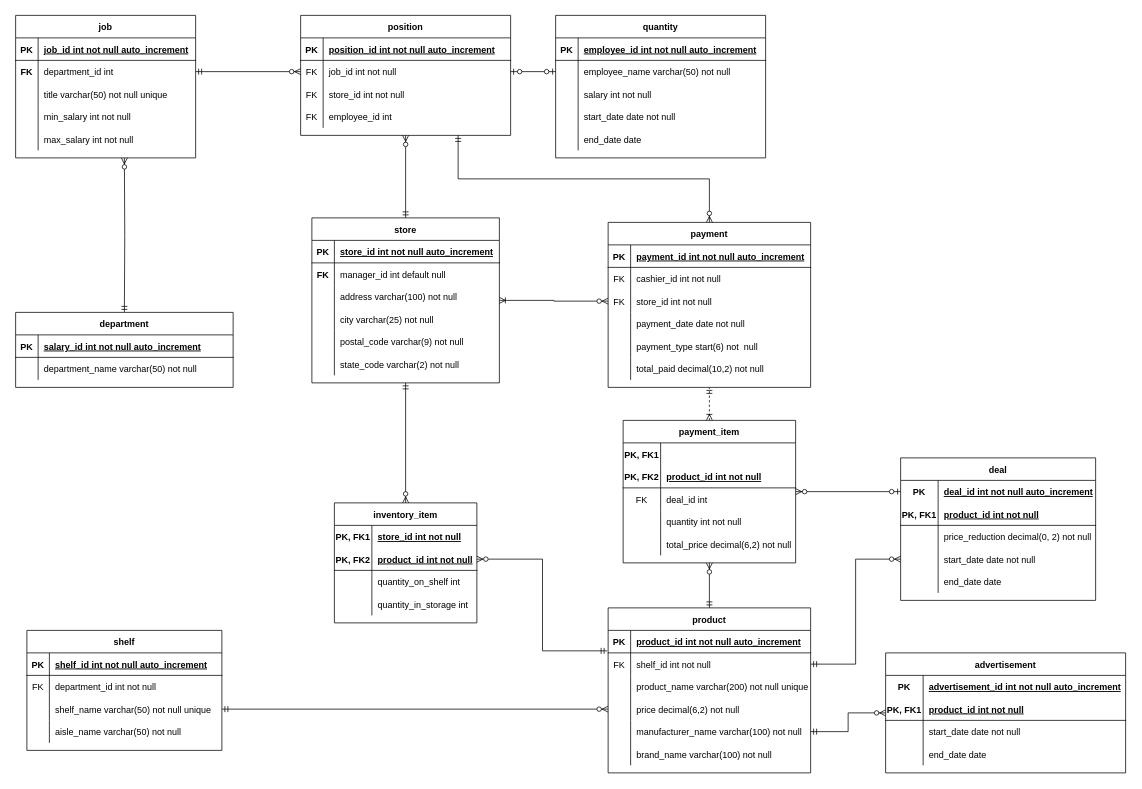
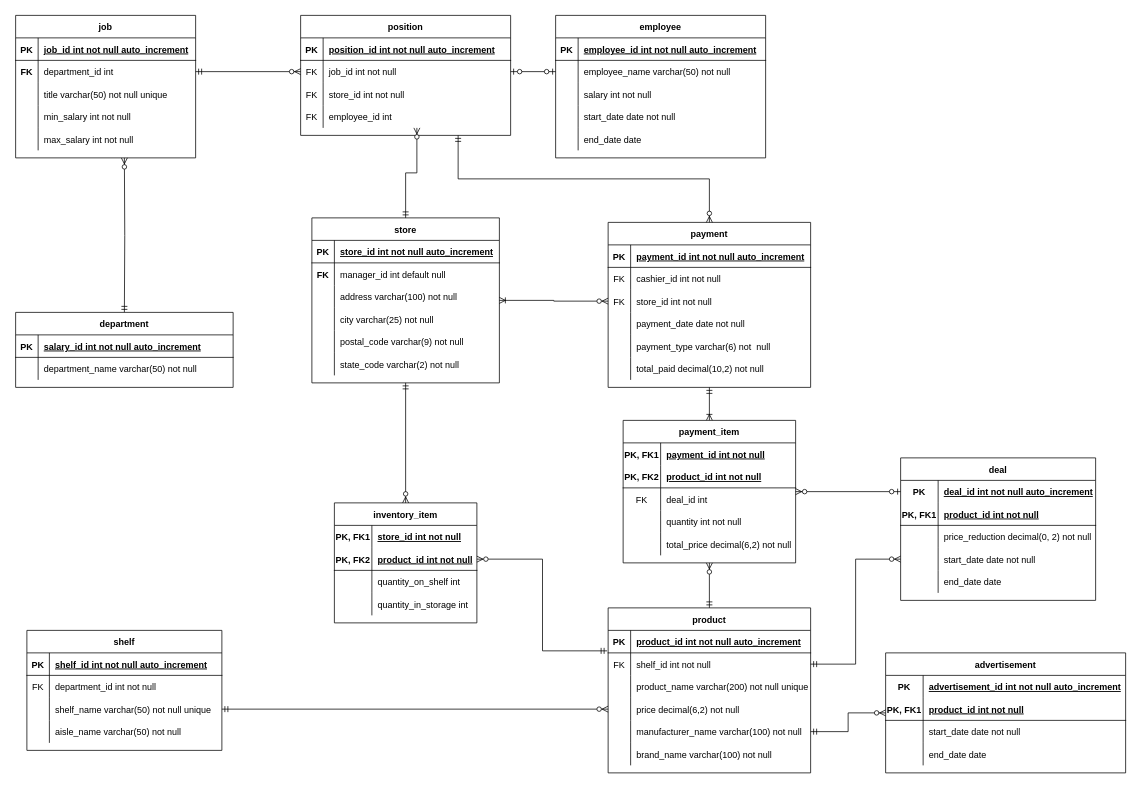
(660, 27) -> (660, 27)
(405, 155) -> (417, 157)
(708, 347) -> (713, 347)
(709, 404) -> (709, 404)
none -> (728, 454)
